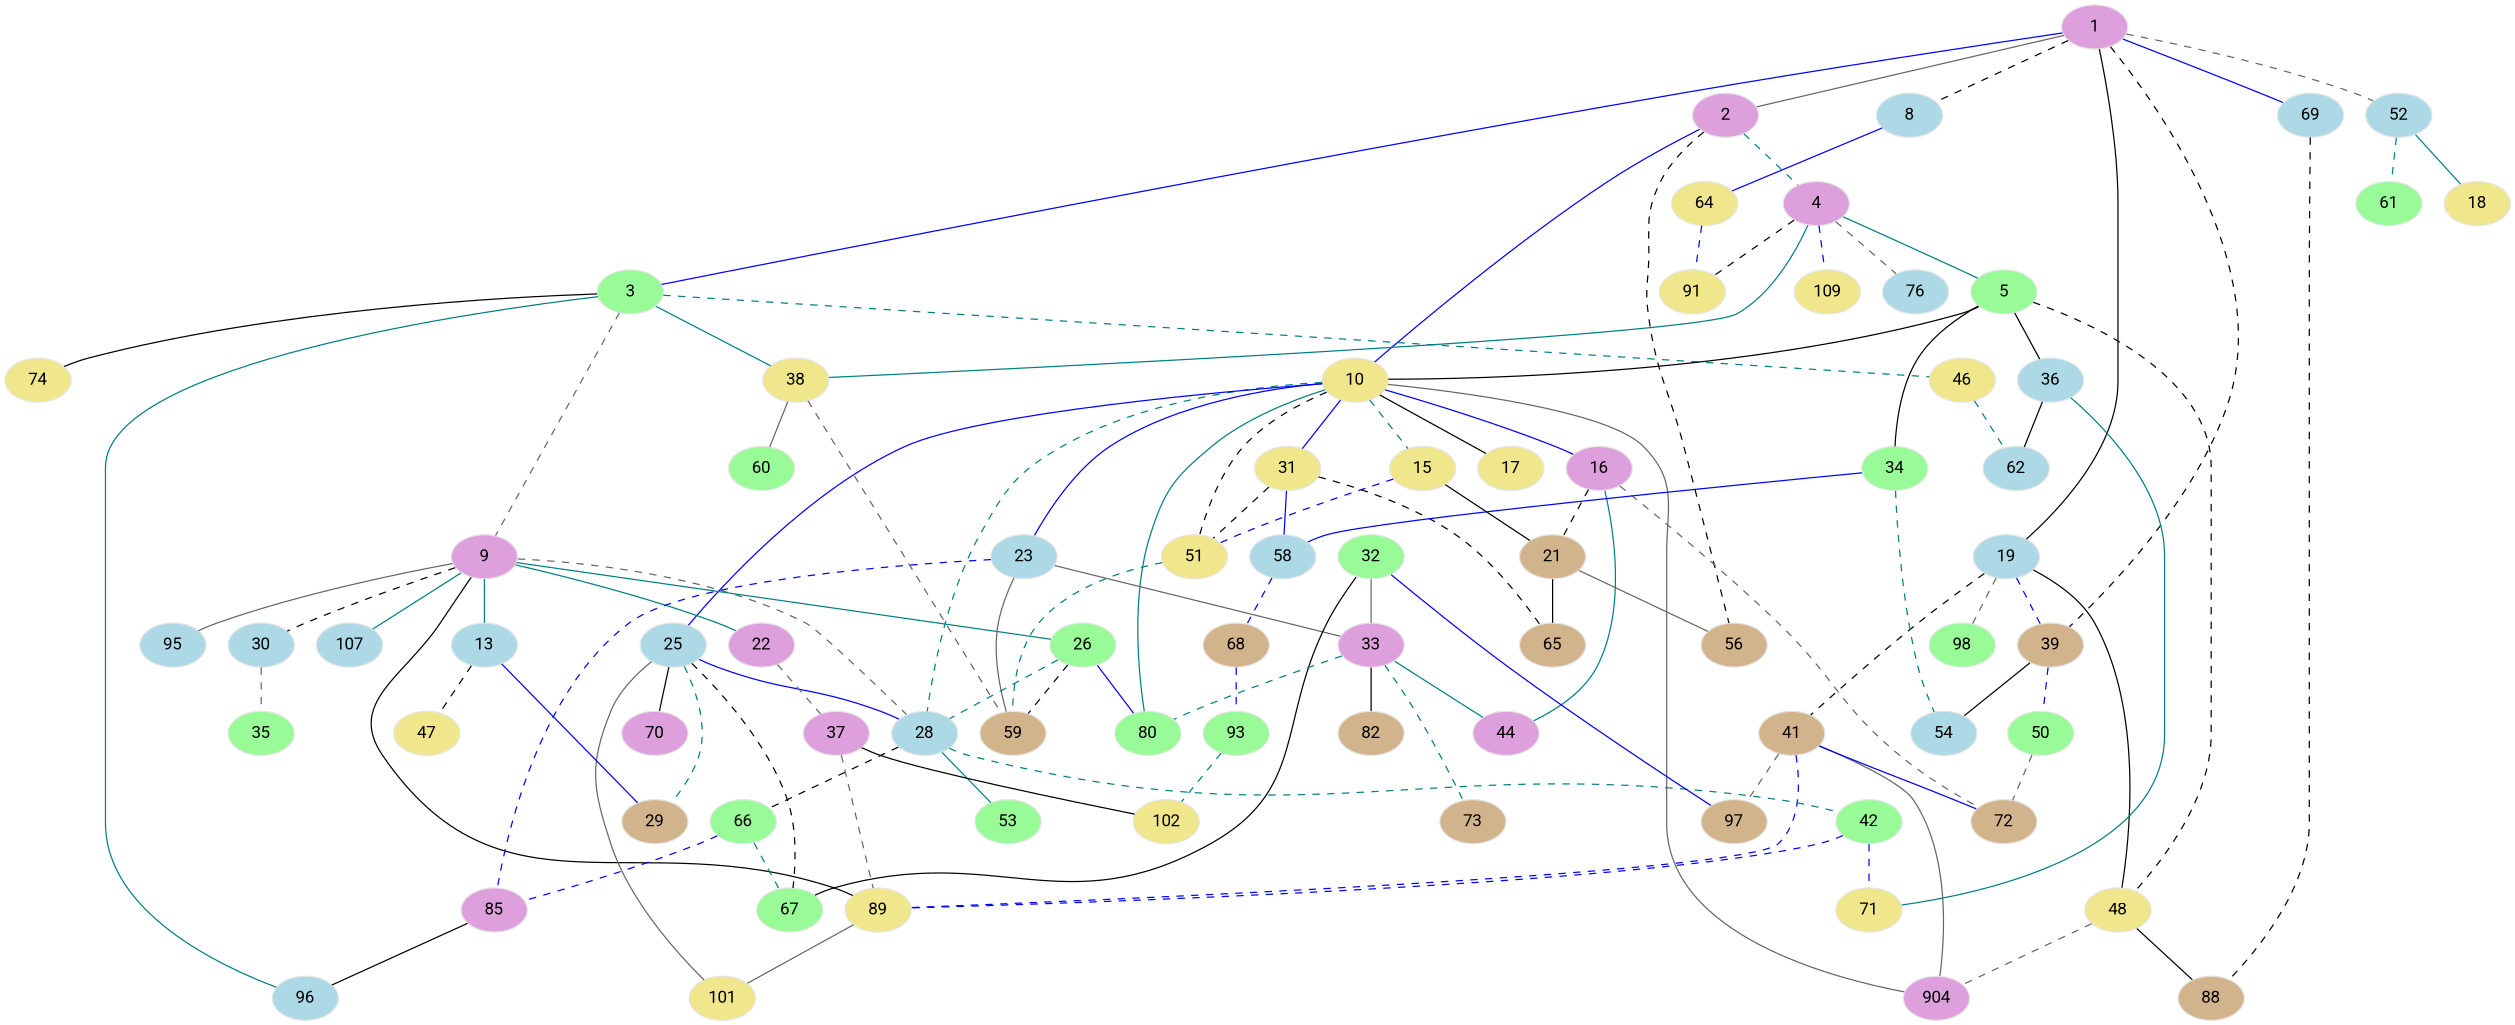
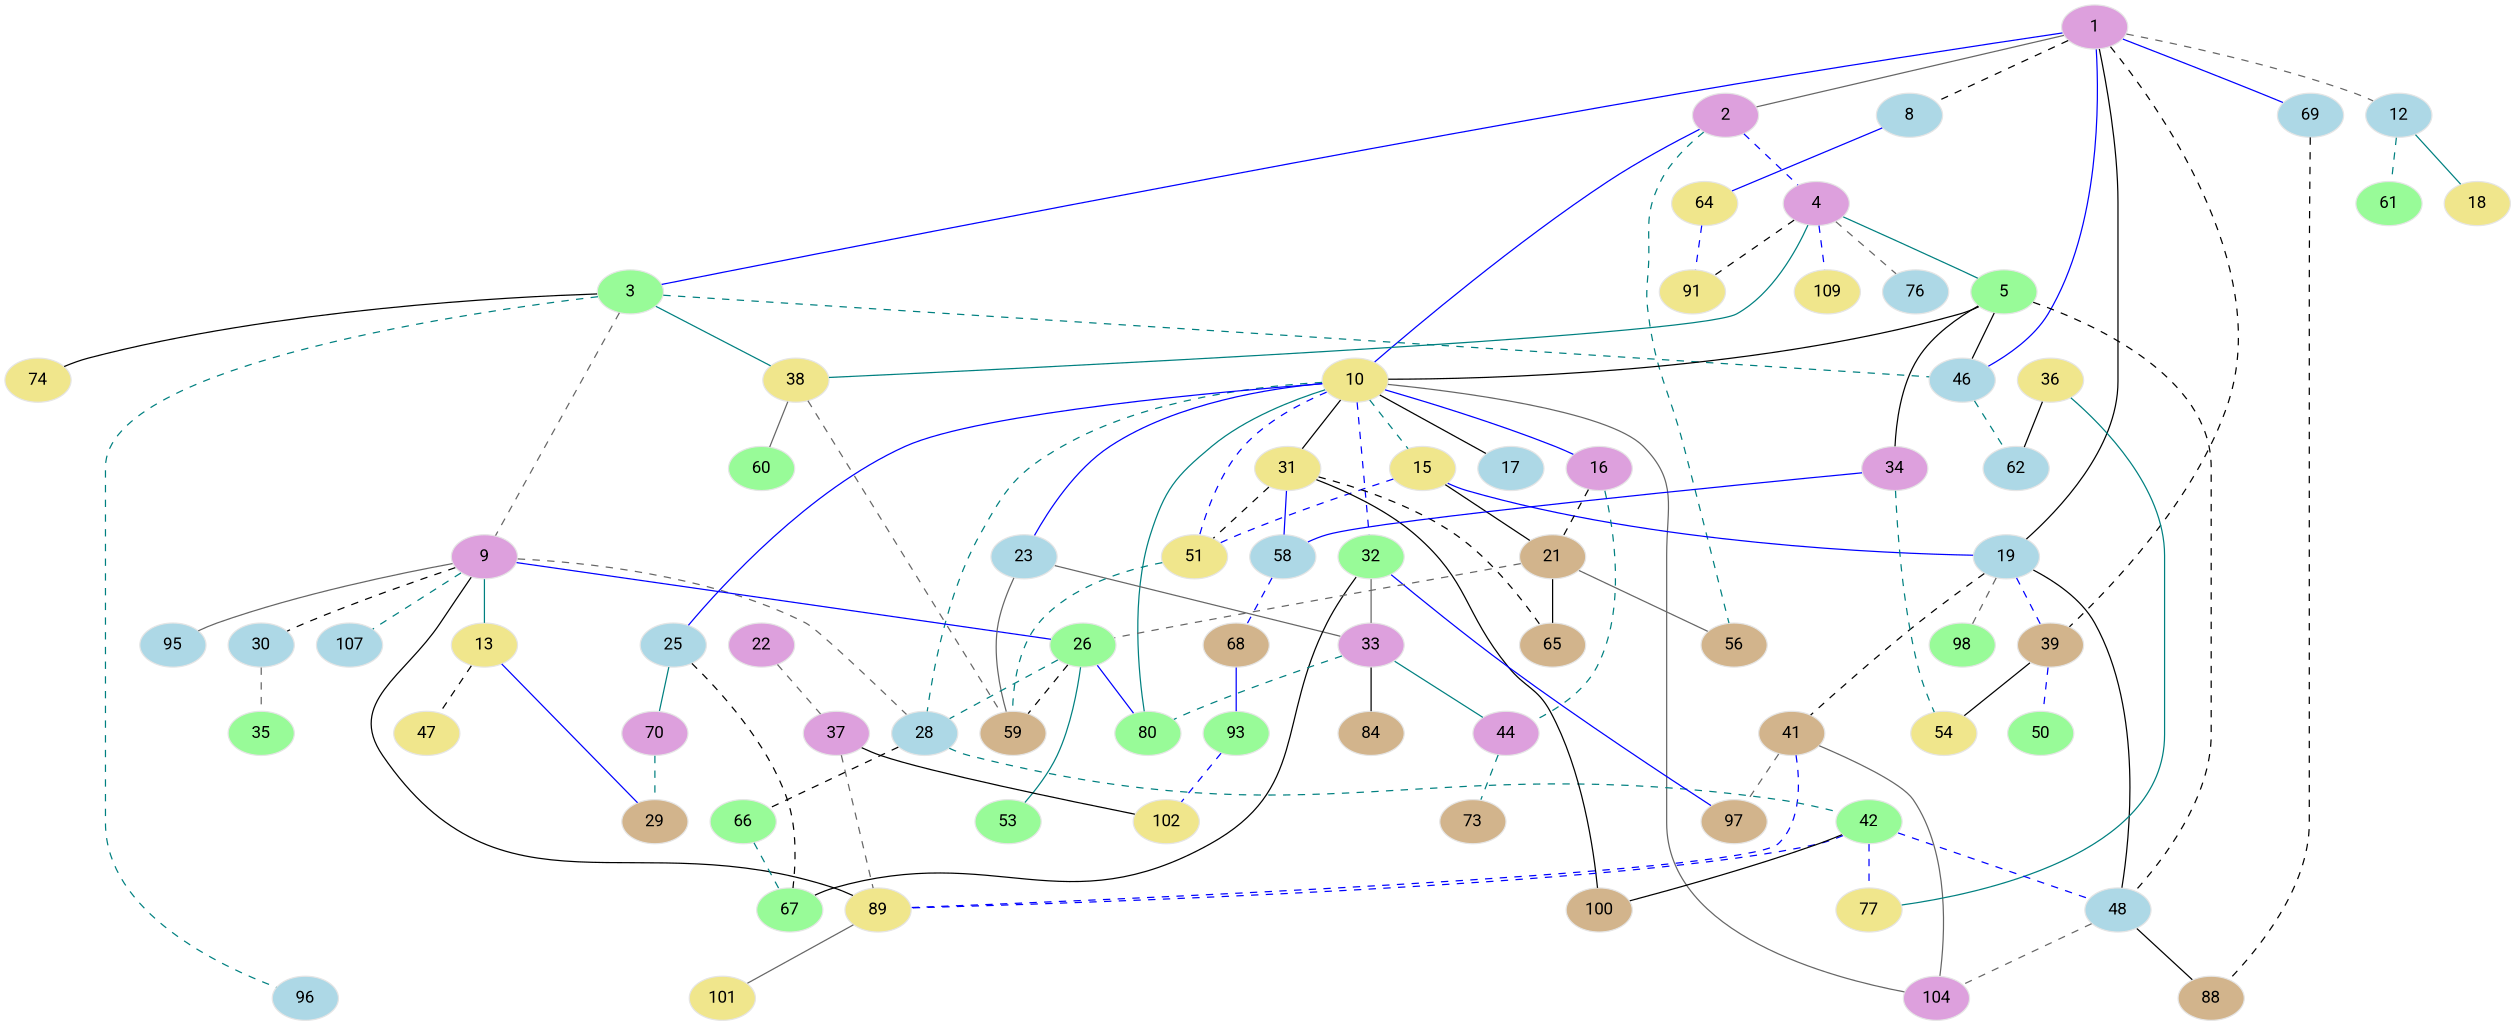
(2399, 115) -> (2399, 115)
(1771, 159) -> (1771, 159)
none -> (2082, 225)
(2027, 336) -> (1983, 336)
(1962, 380) -> (1962, 380)
(2051, 380) -> (2051, 380)
(1665, 385) -> (1665, 385)
(1321, 424) -> (1321, 424)
(1244, 446) -> (1244, 446)
none -> (1363, 468)
(1511, 468) -> (1511, 468)
(1895, 468) -> (1895, 468)
(105, 500) -> (105, 500)
none -> (1695, 535)
(627, 594) -> none
none -> (1317, 600)
(417, 601) -> (417, 601)
(784, 601) -> (784, 601)
(1612, 622) -> (1612, 622)
(484, 645) -> (484, 645)
(1236, 685) -> (1236, 685)
(784, 686) -> none
(664, 689) -> (664, 689)
(1427, 731) -> (1490, 777)
(1371, 733) -> (1371, 733)
(1944, 733) -> (1944, 733)
(702, 737) -> (655, 778)
(957, 767) -> (1064, 740)
(1201, 778) -> (1201, 778)
(2004, 822) -> none
(606, 827) -> none
none -> (1994, 866)
(494, 910) -> none
none -> (1599, 910)
(1869, 910) -> (1869, 910)
(2118, 910) -> (2118, 910)
(1936, 998) -> (1936, 998)
